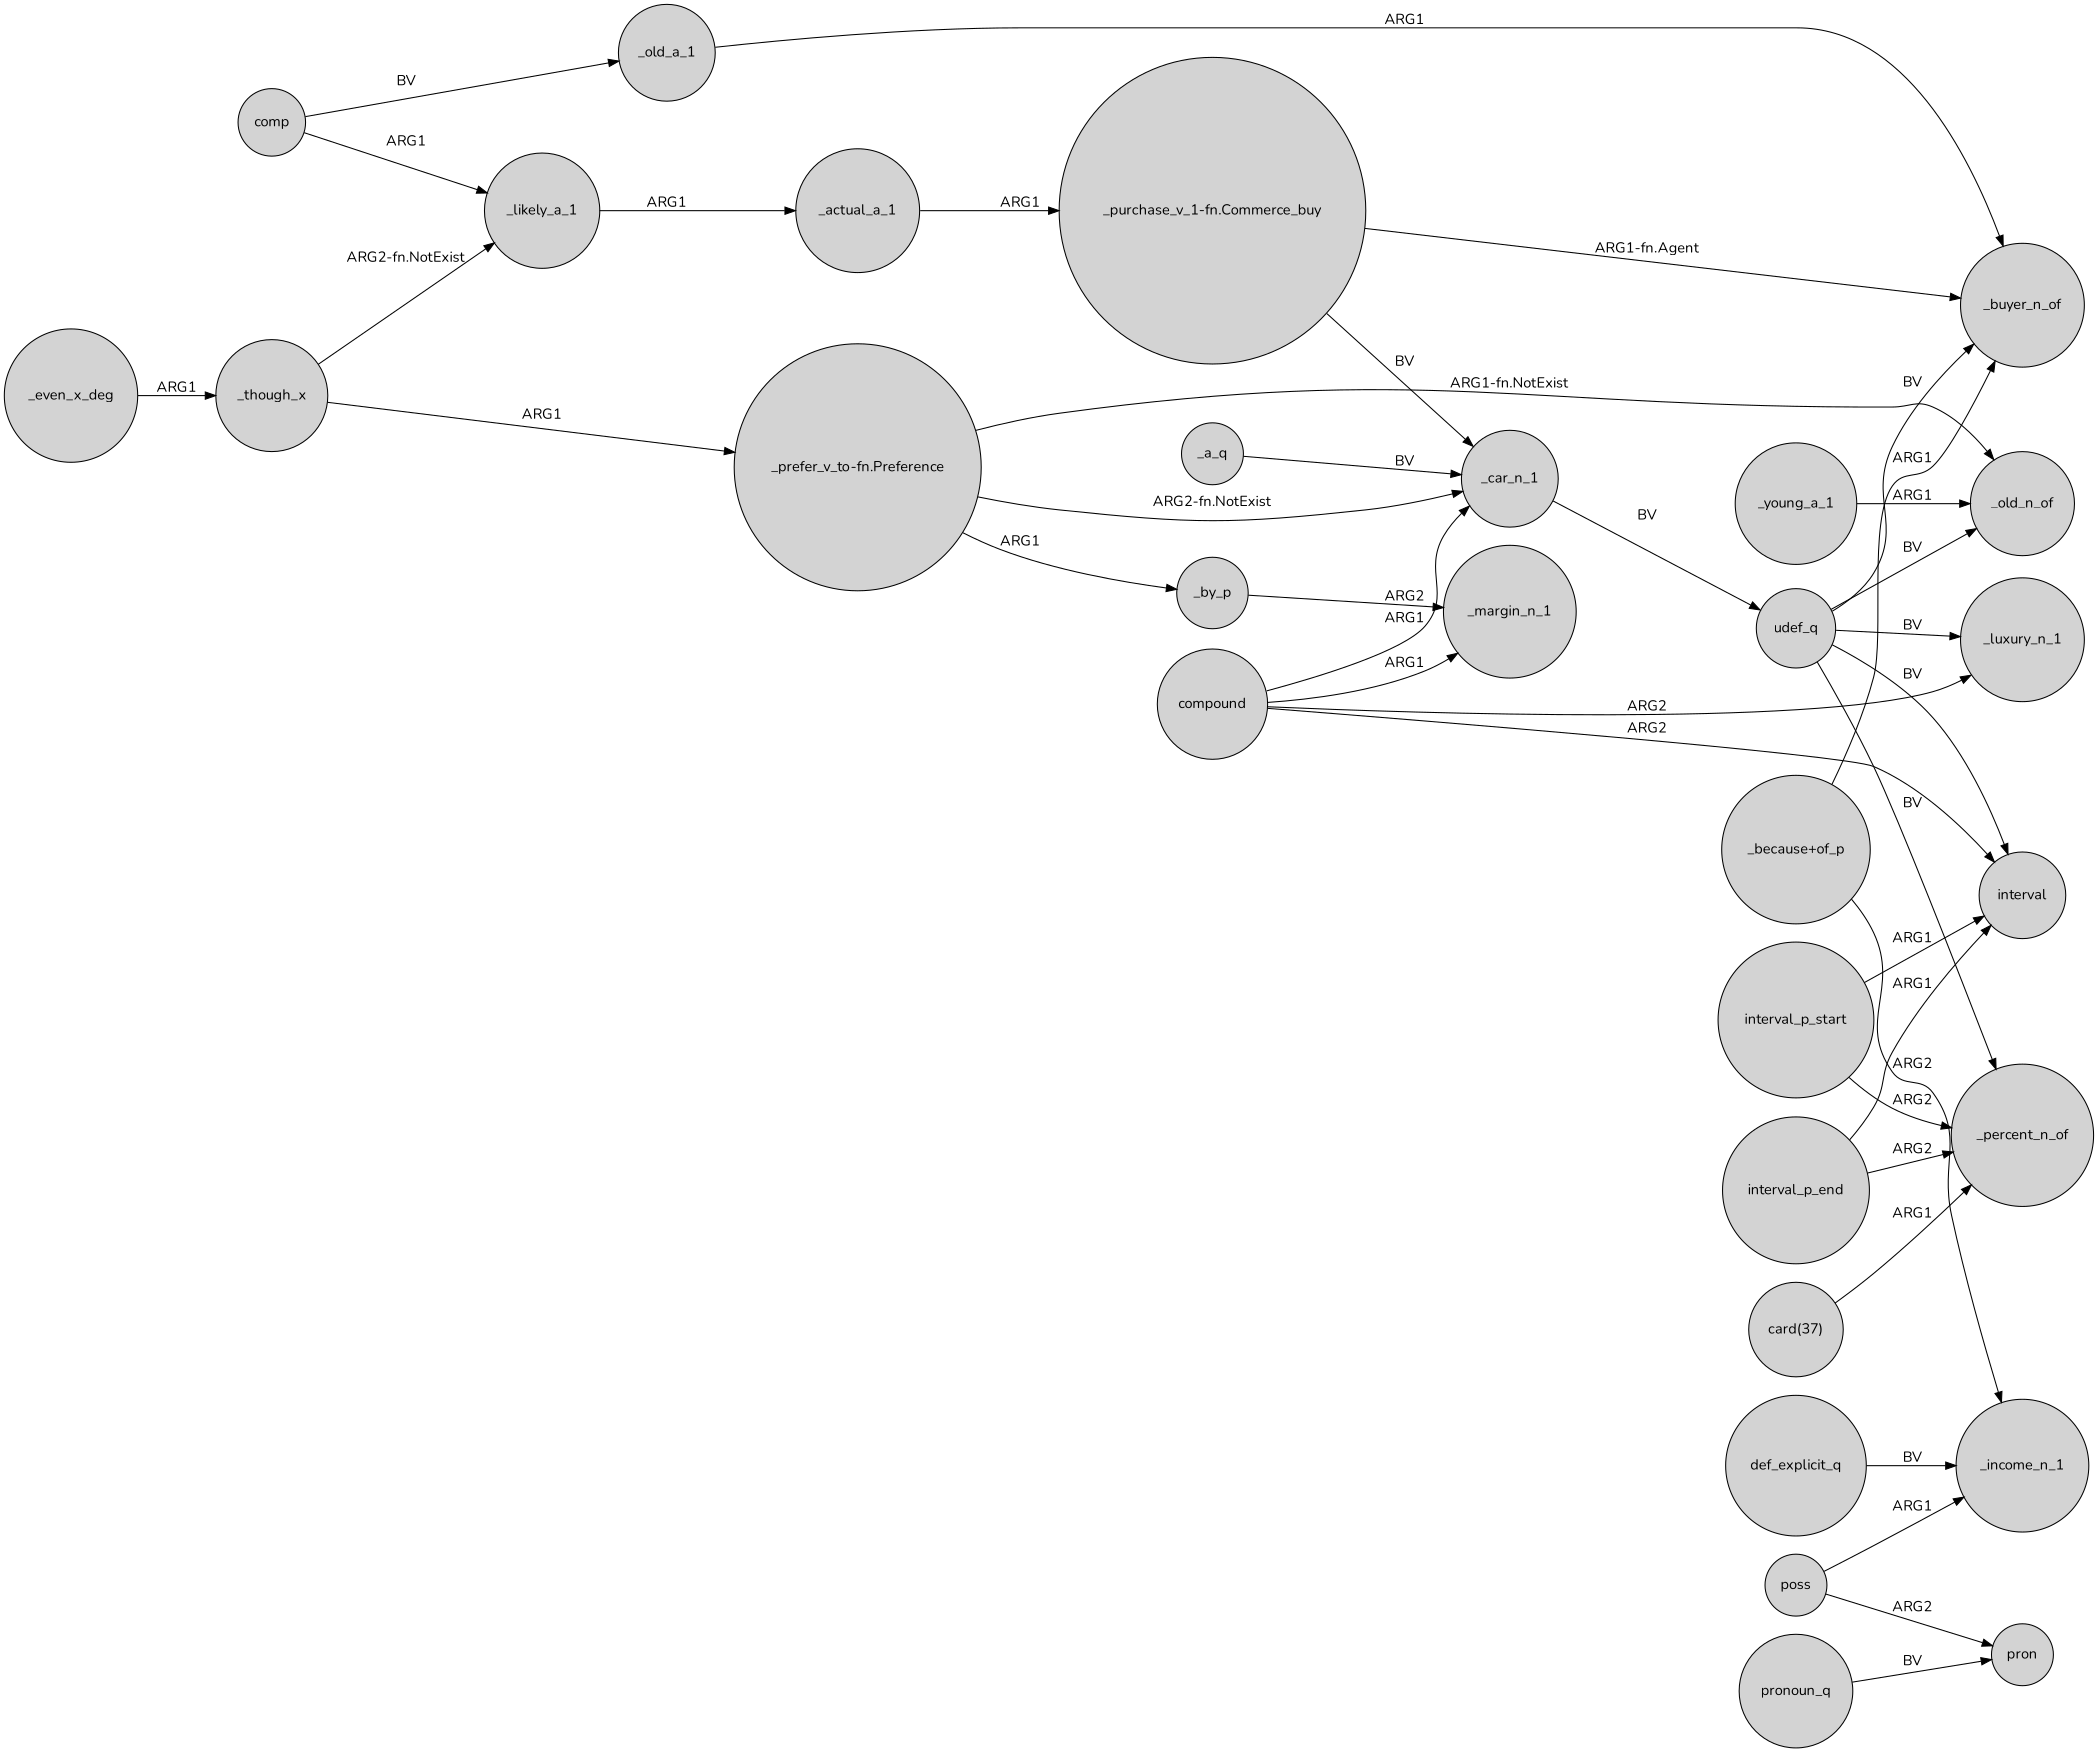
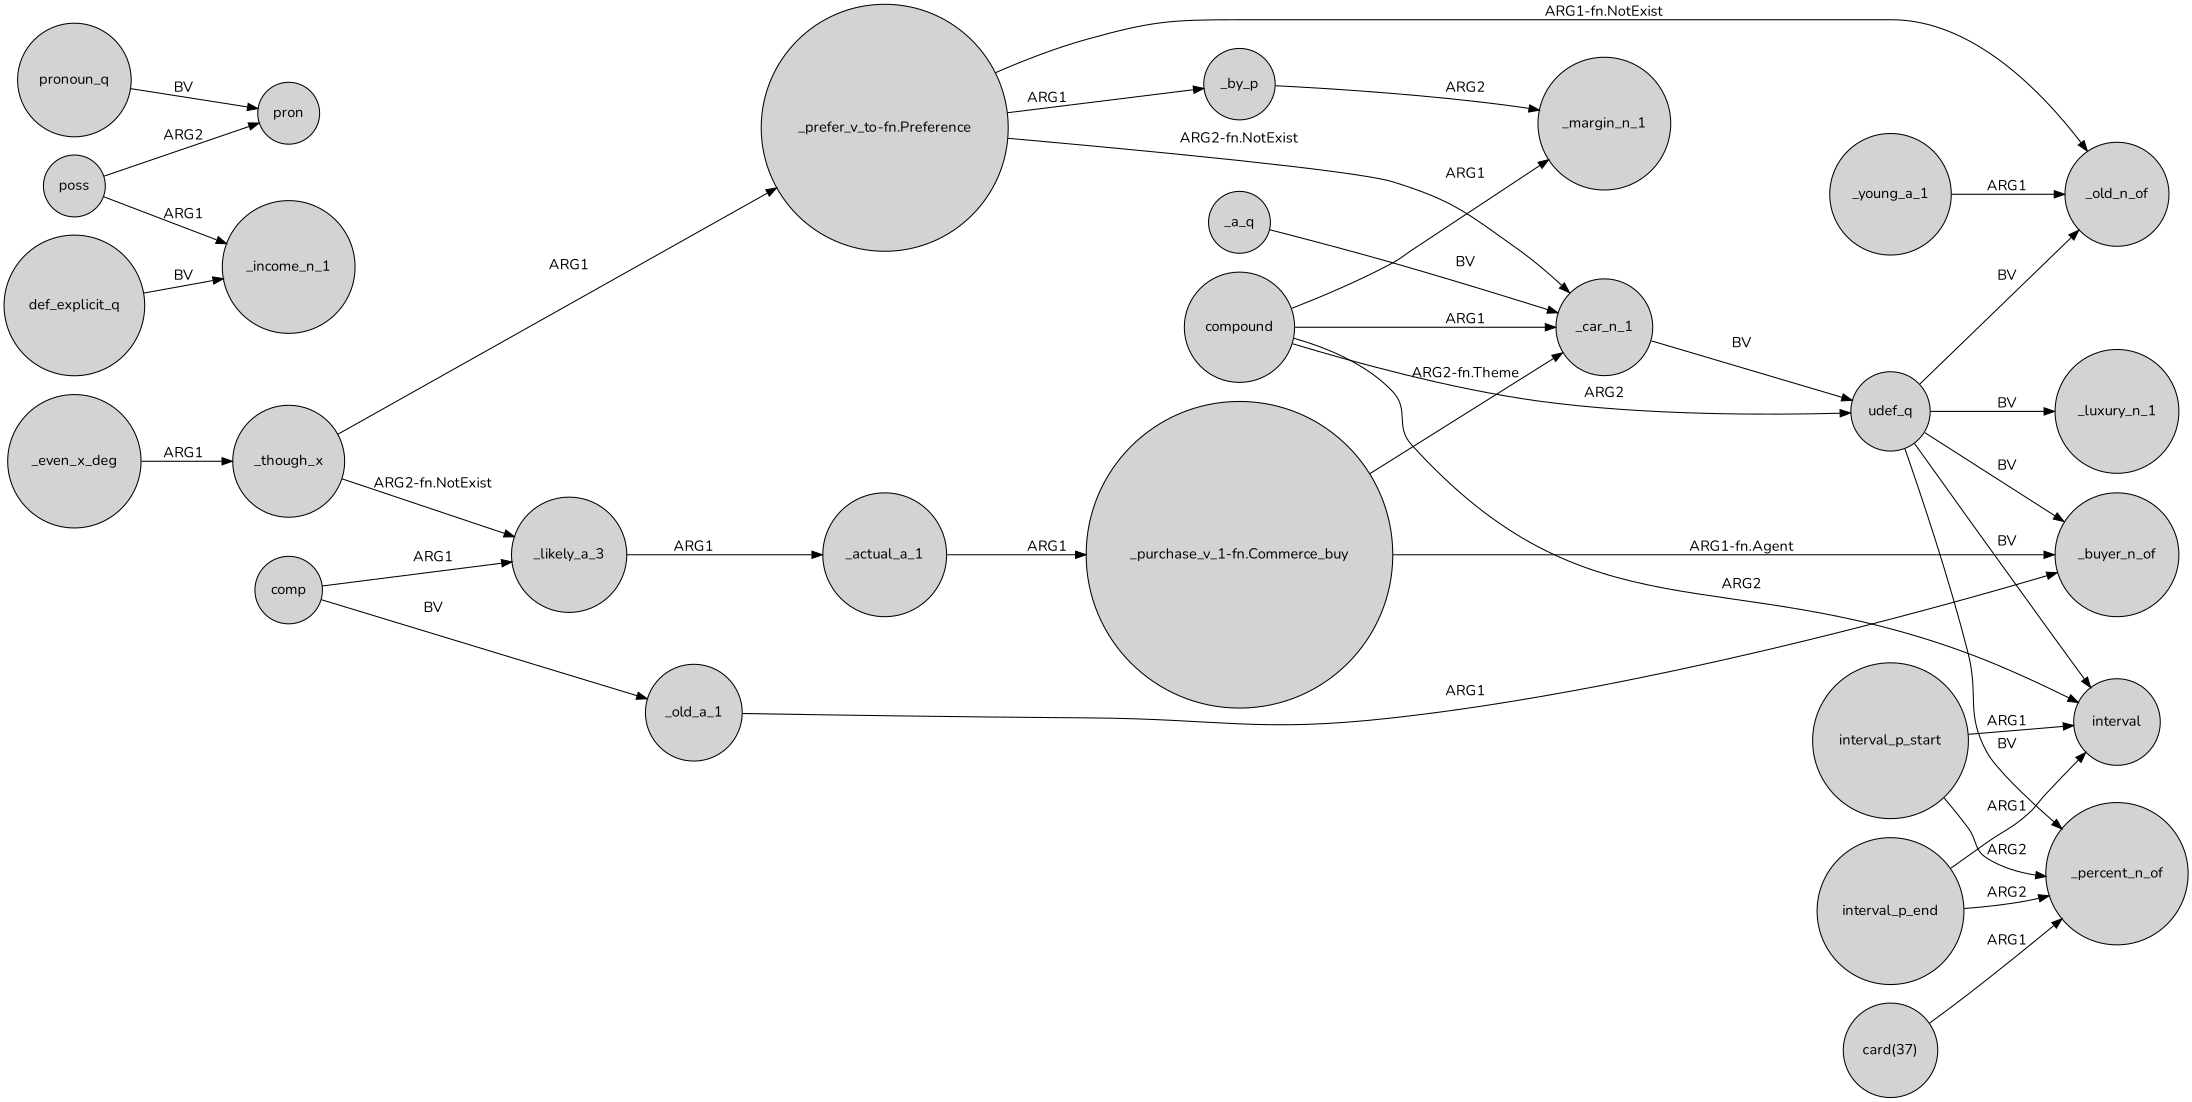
(542, 211) -> (569, 555)
(1405, 362) -> (1465, 373)
(1617, 715) -> (1563, 404)
(1796, 850) -> none
